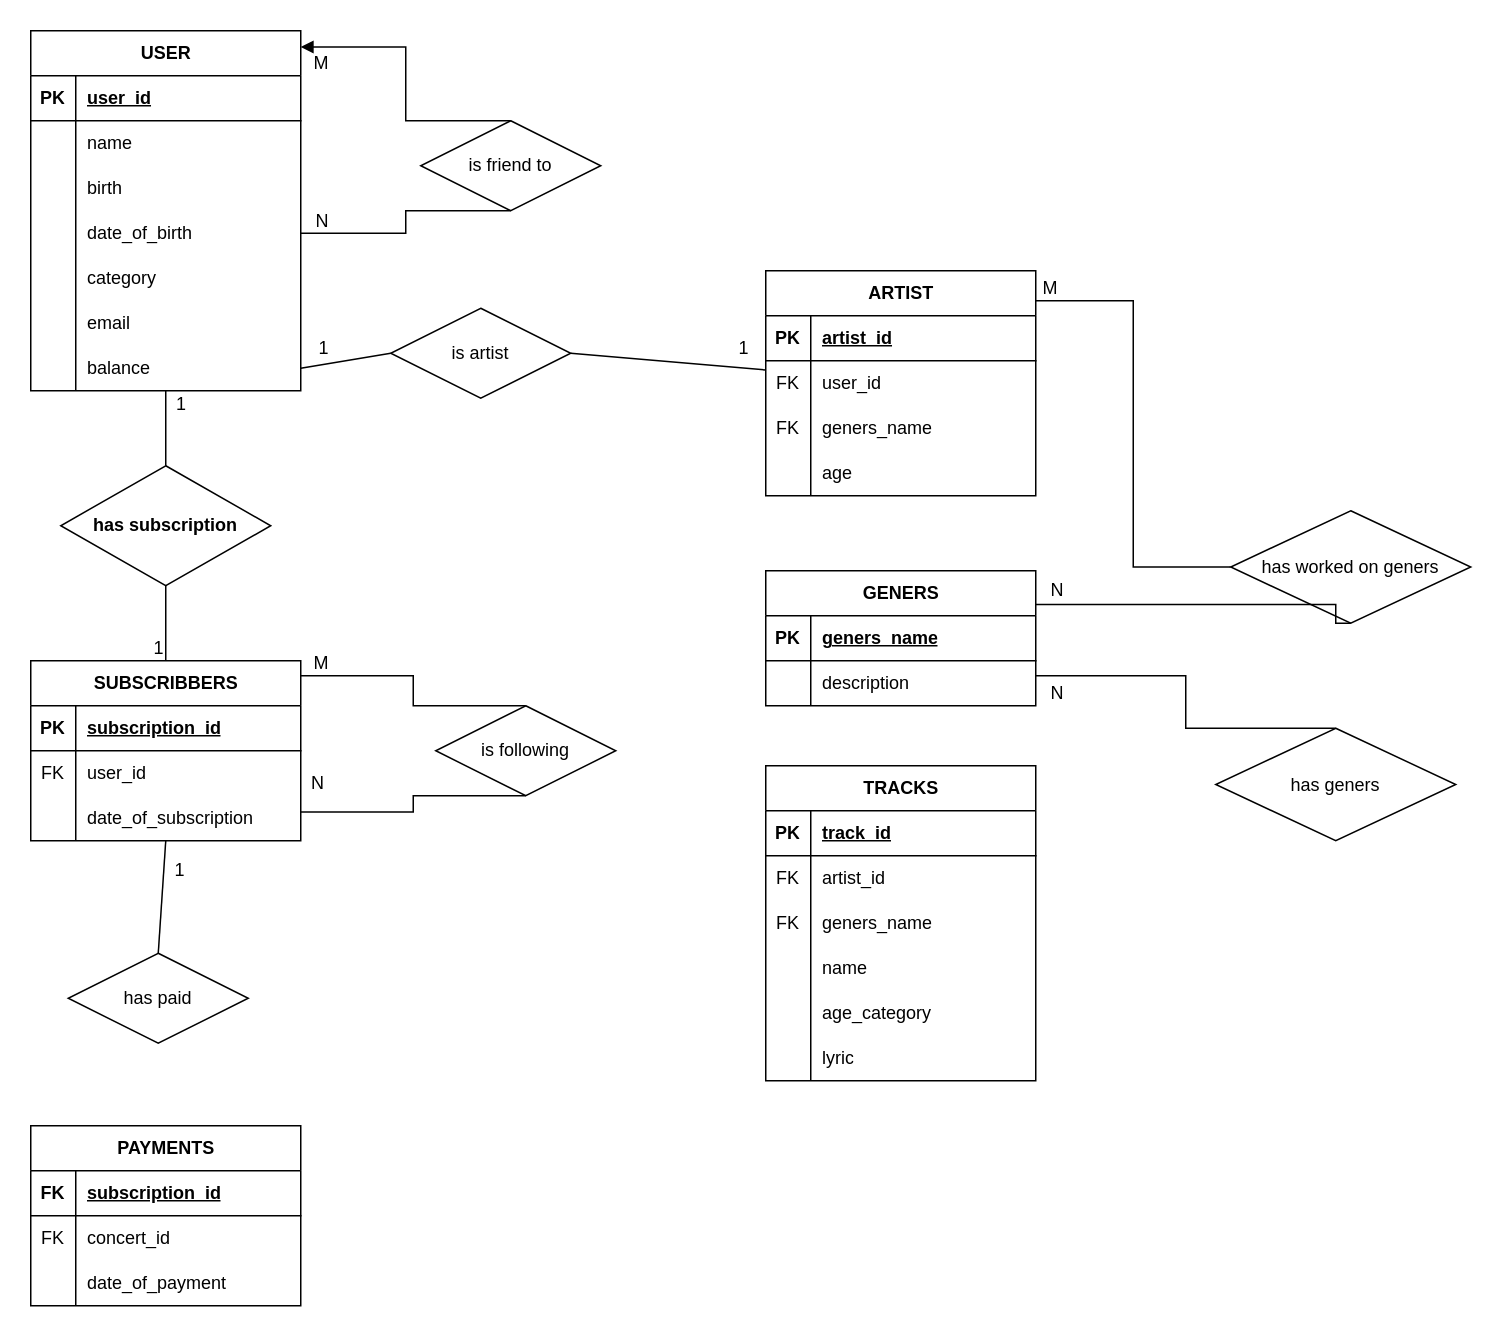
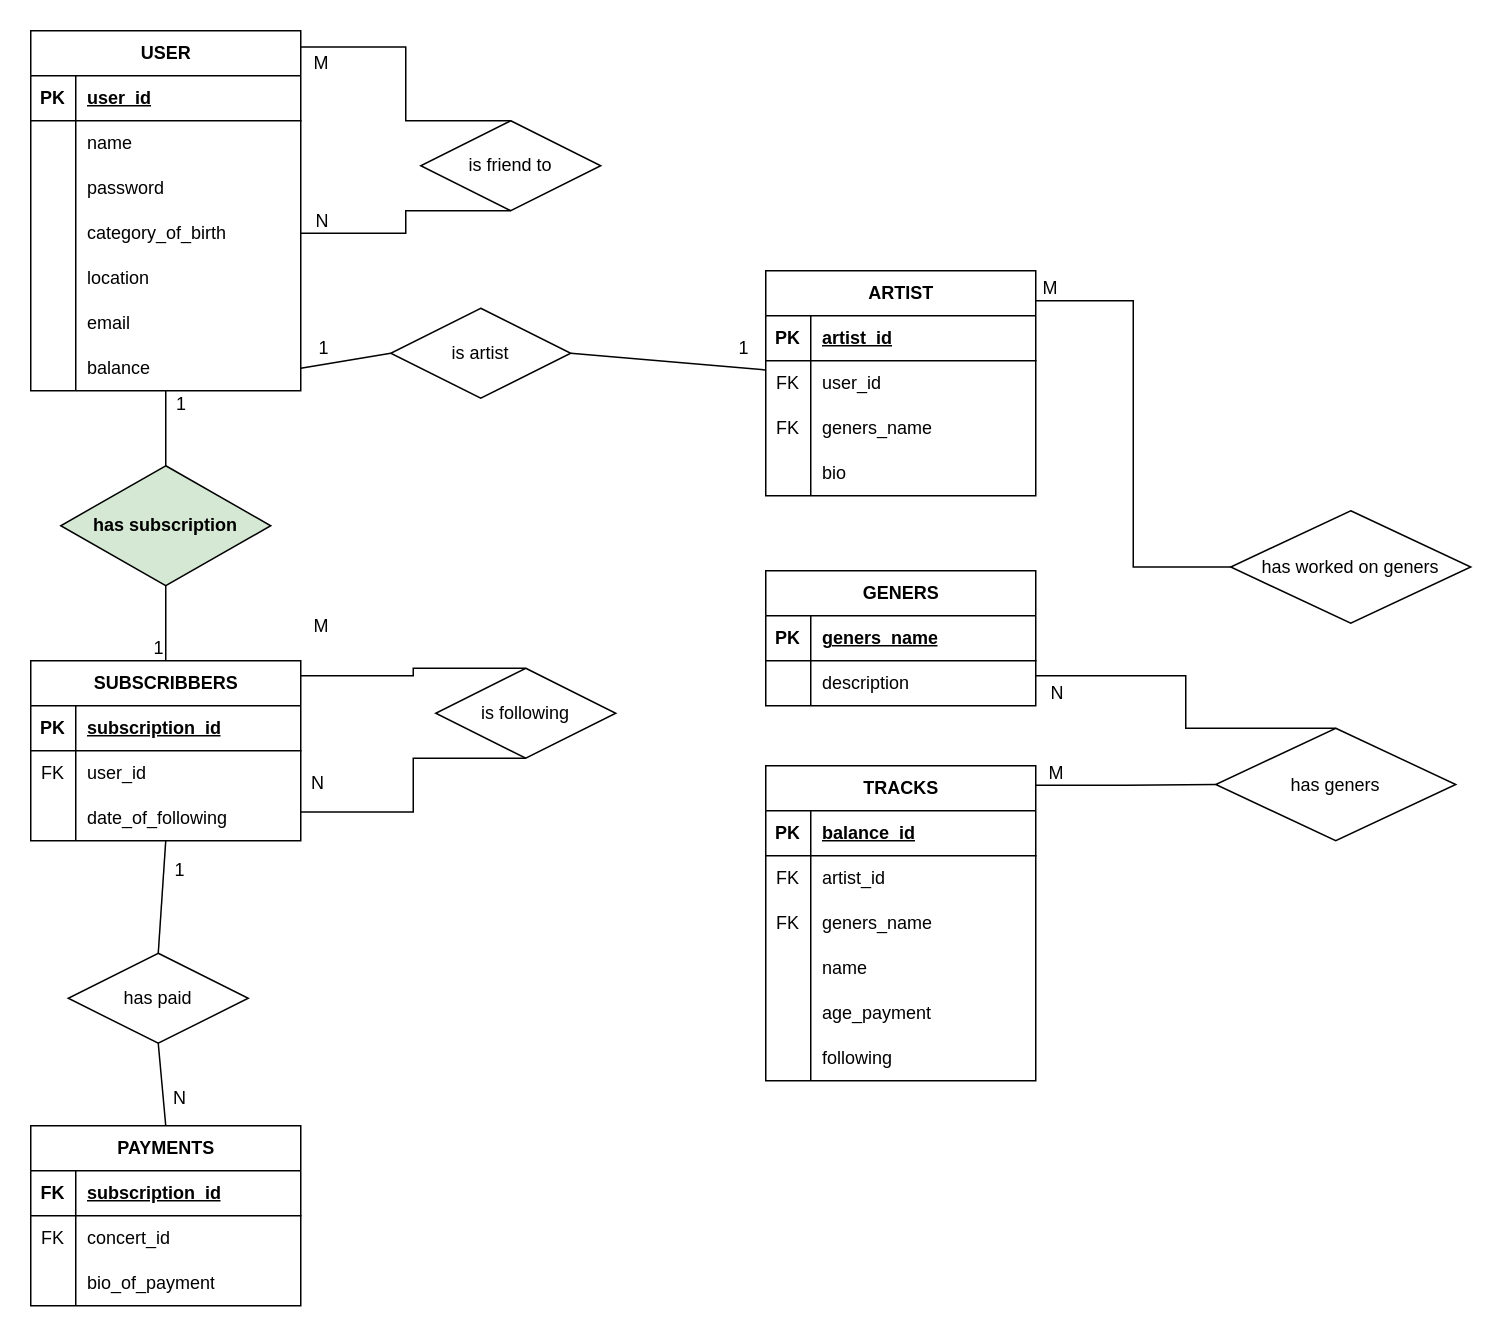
(314, 47) -> (309, 47)
(111, 188) -> (128, 188)
(151, 233) -> (171, 233)
(128, 278) -> (123, 278)
(838, 473) -> (836, 473)
(166, 526) -> (166, 526)
(1203, 605) -> none
(526, 751) -> (526, 713)
none -> (1126, 785)
(184, 818) -> (166, 818)
(861, 833) -> (868, 833)
(883, 1013) -> (878, 1013)
(843, 1058) -> (861, 1058)
none -> (162, 1085)
(163, 1283) -> (156, 1283)
